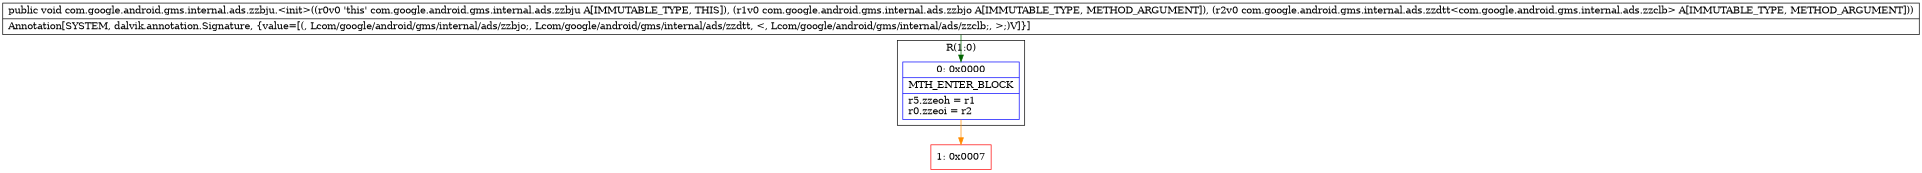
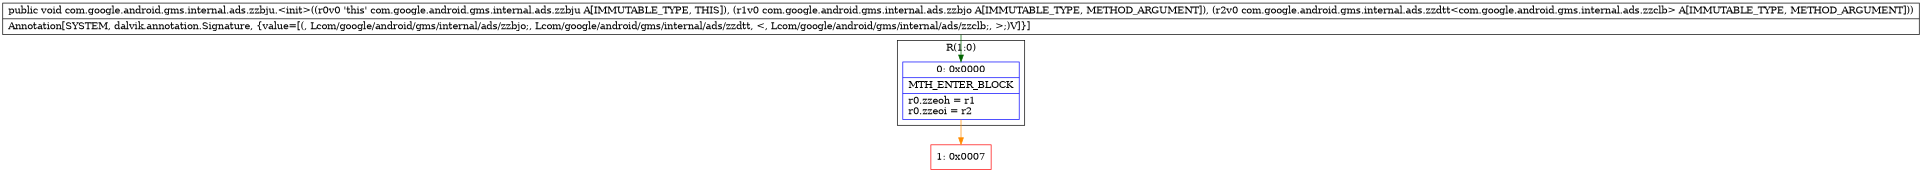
(942, 101) -> (942, 101)
